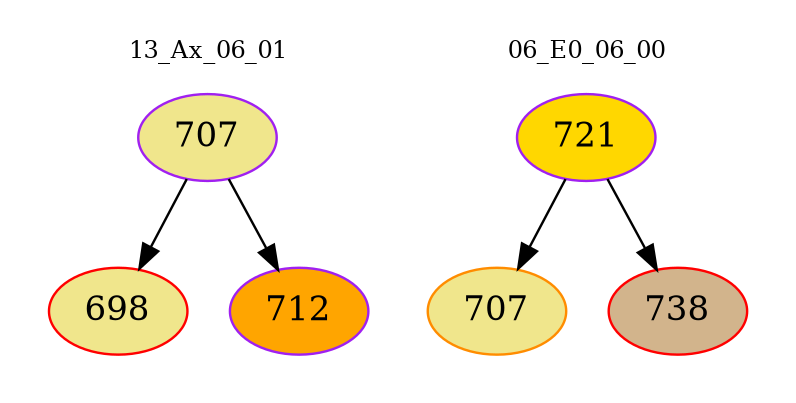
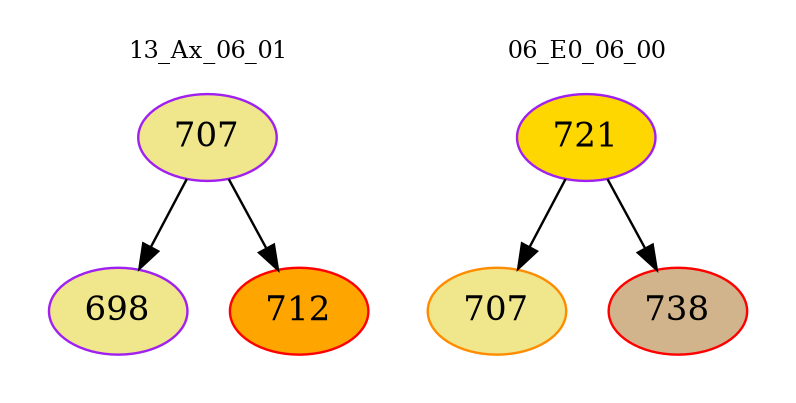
(118, 311) -> (118, 311)
(299, 311) -> (299, 311)
